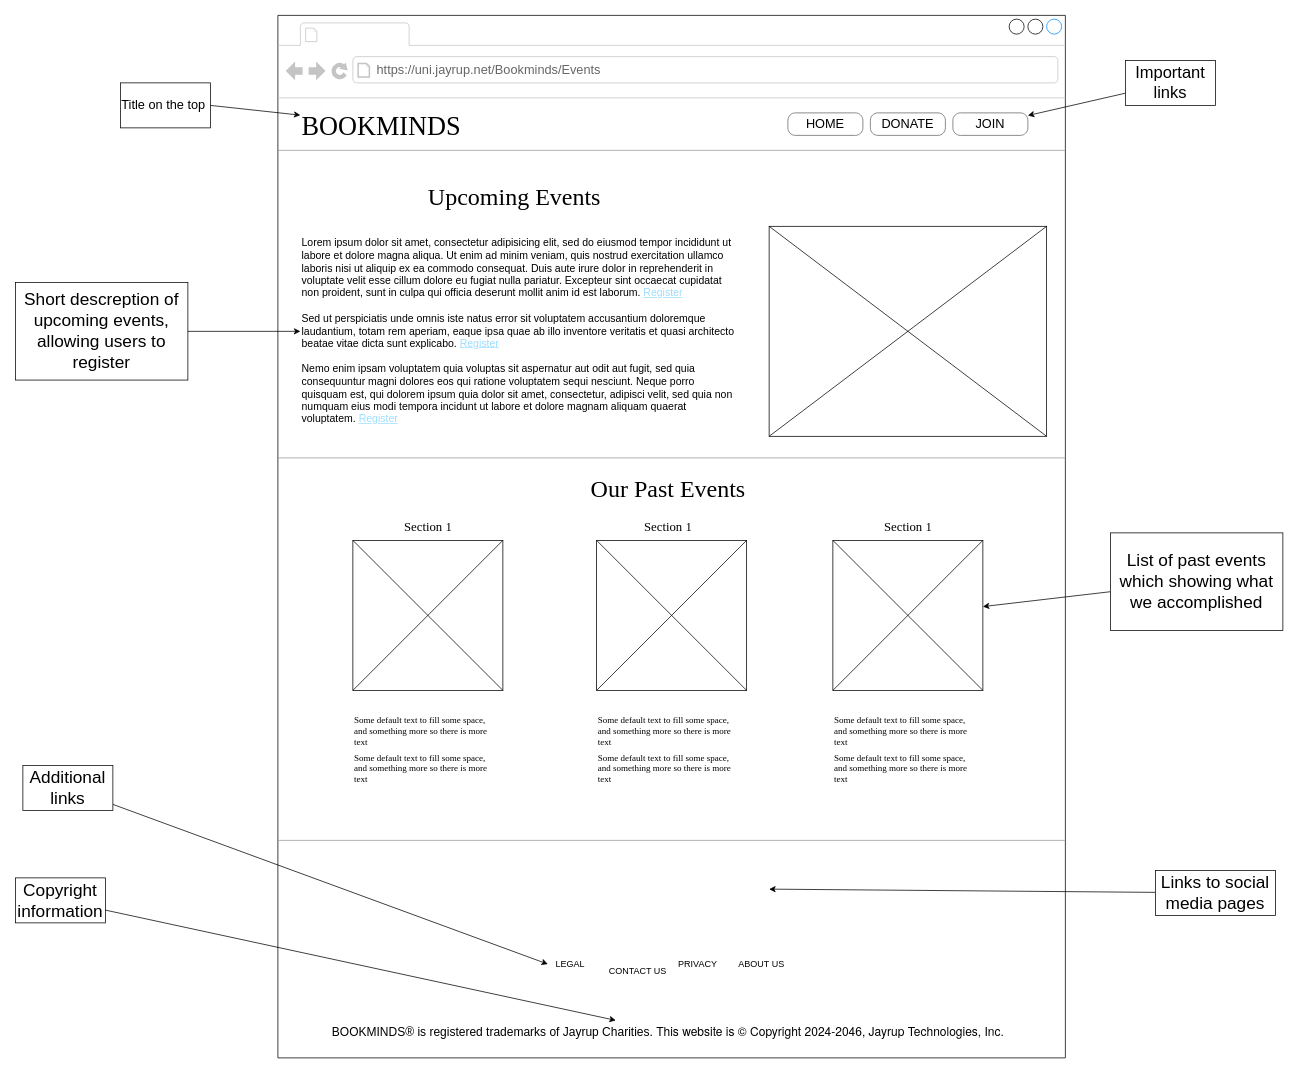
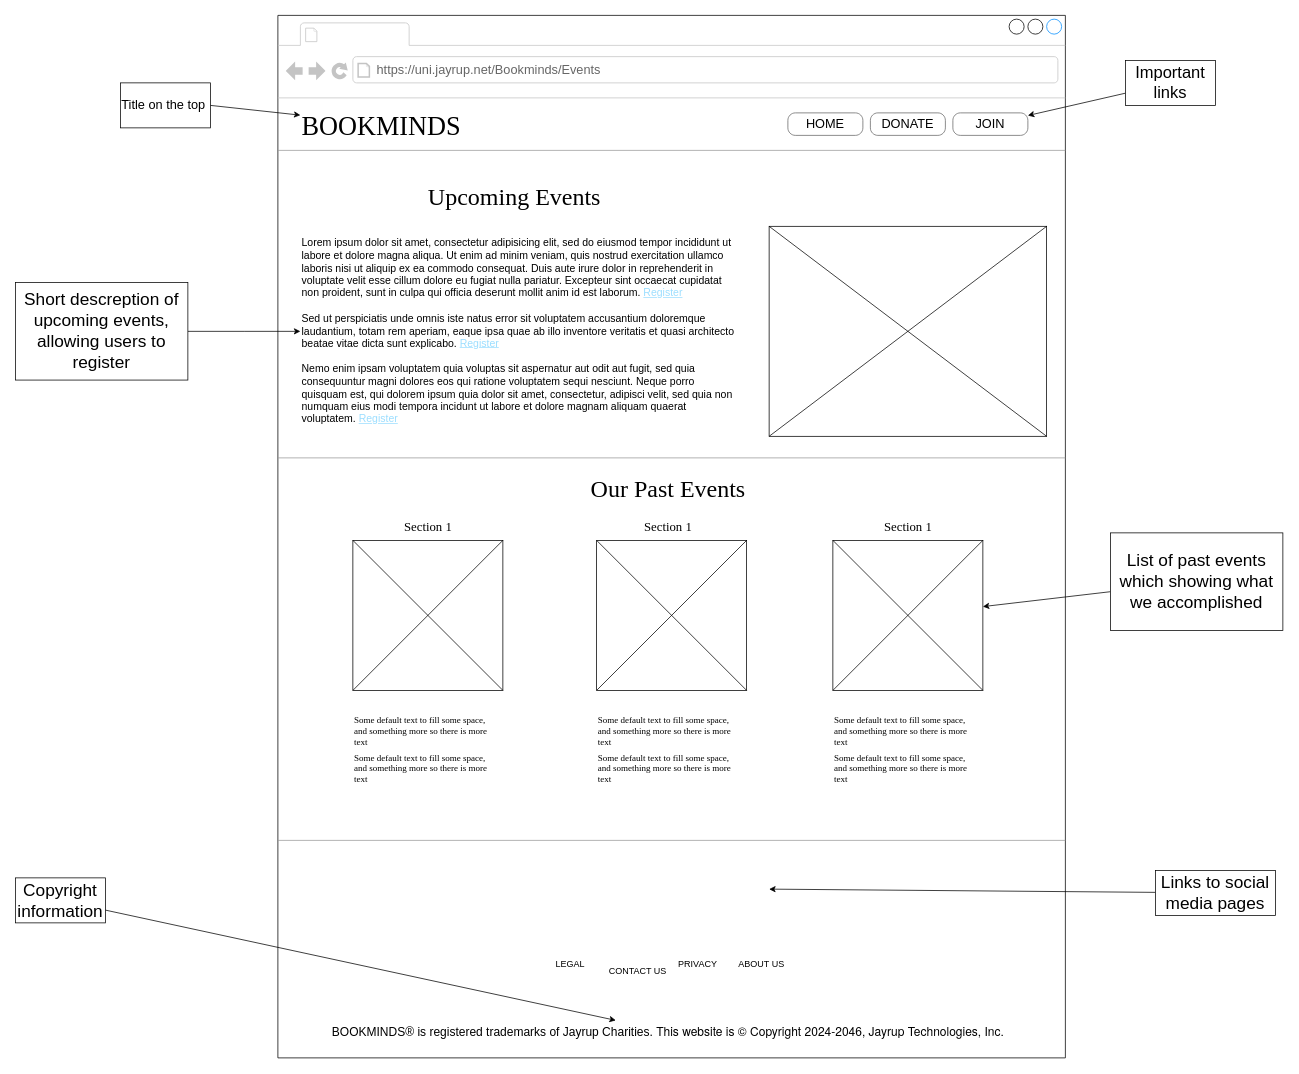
(68, 788) -> none
(328, 883) -> none
